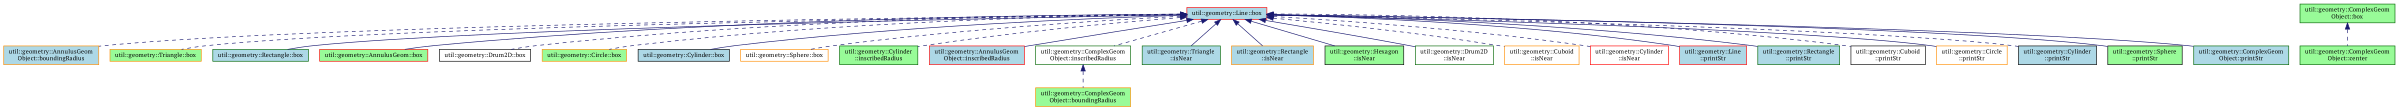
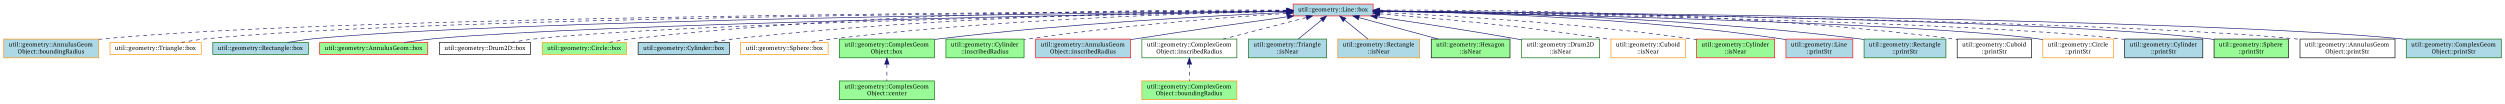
none -> (1111, 23)
(945, 27) -> (897, 25)
none -> (2348, 48)
(156, 55) -> (156, 48)
(1629, 55) -> (1736, 48)
